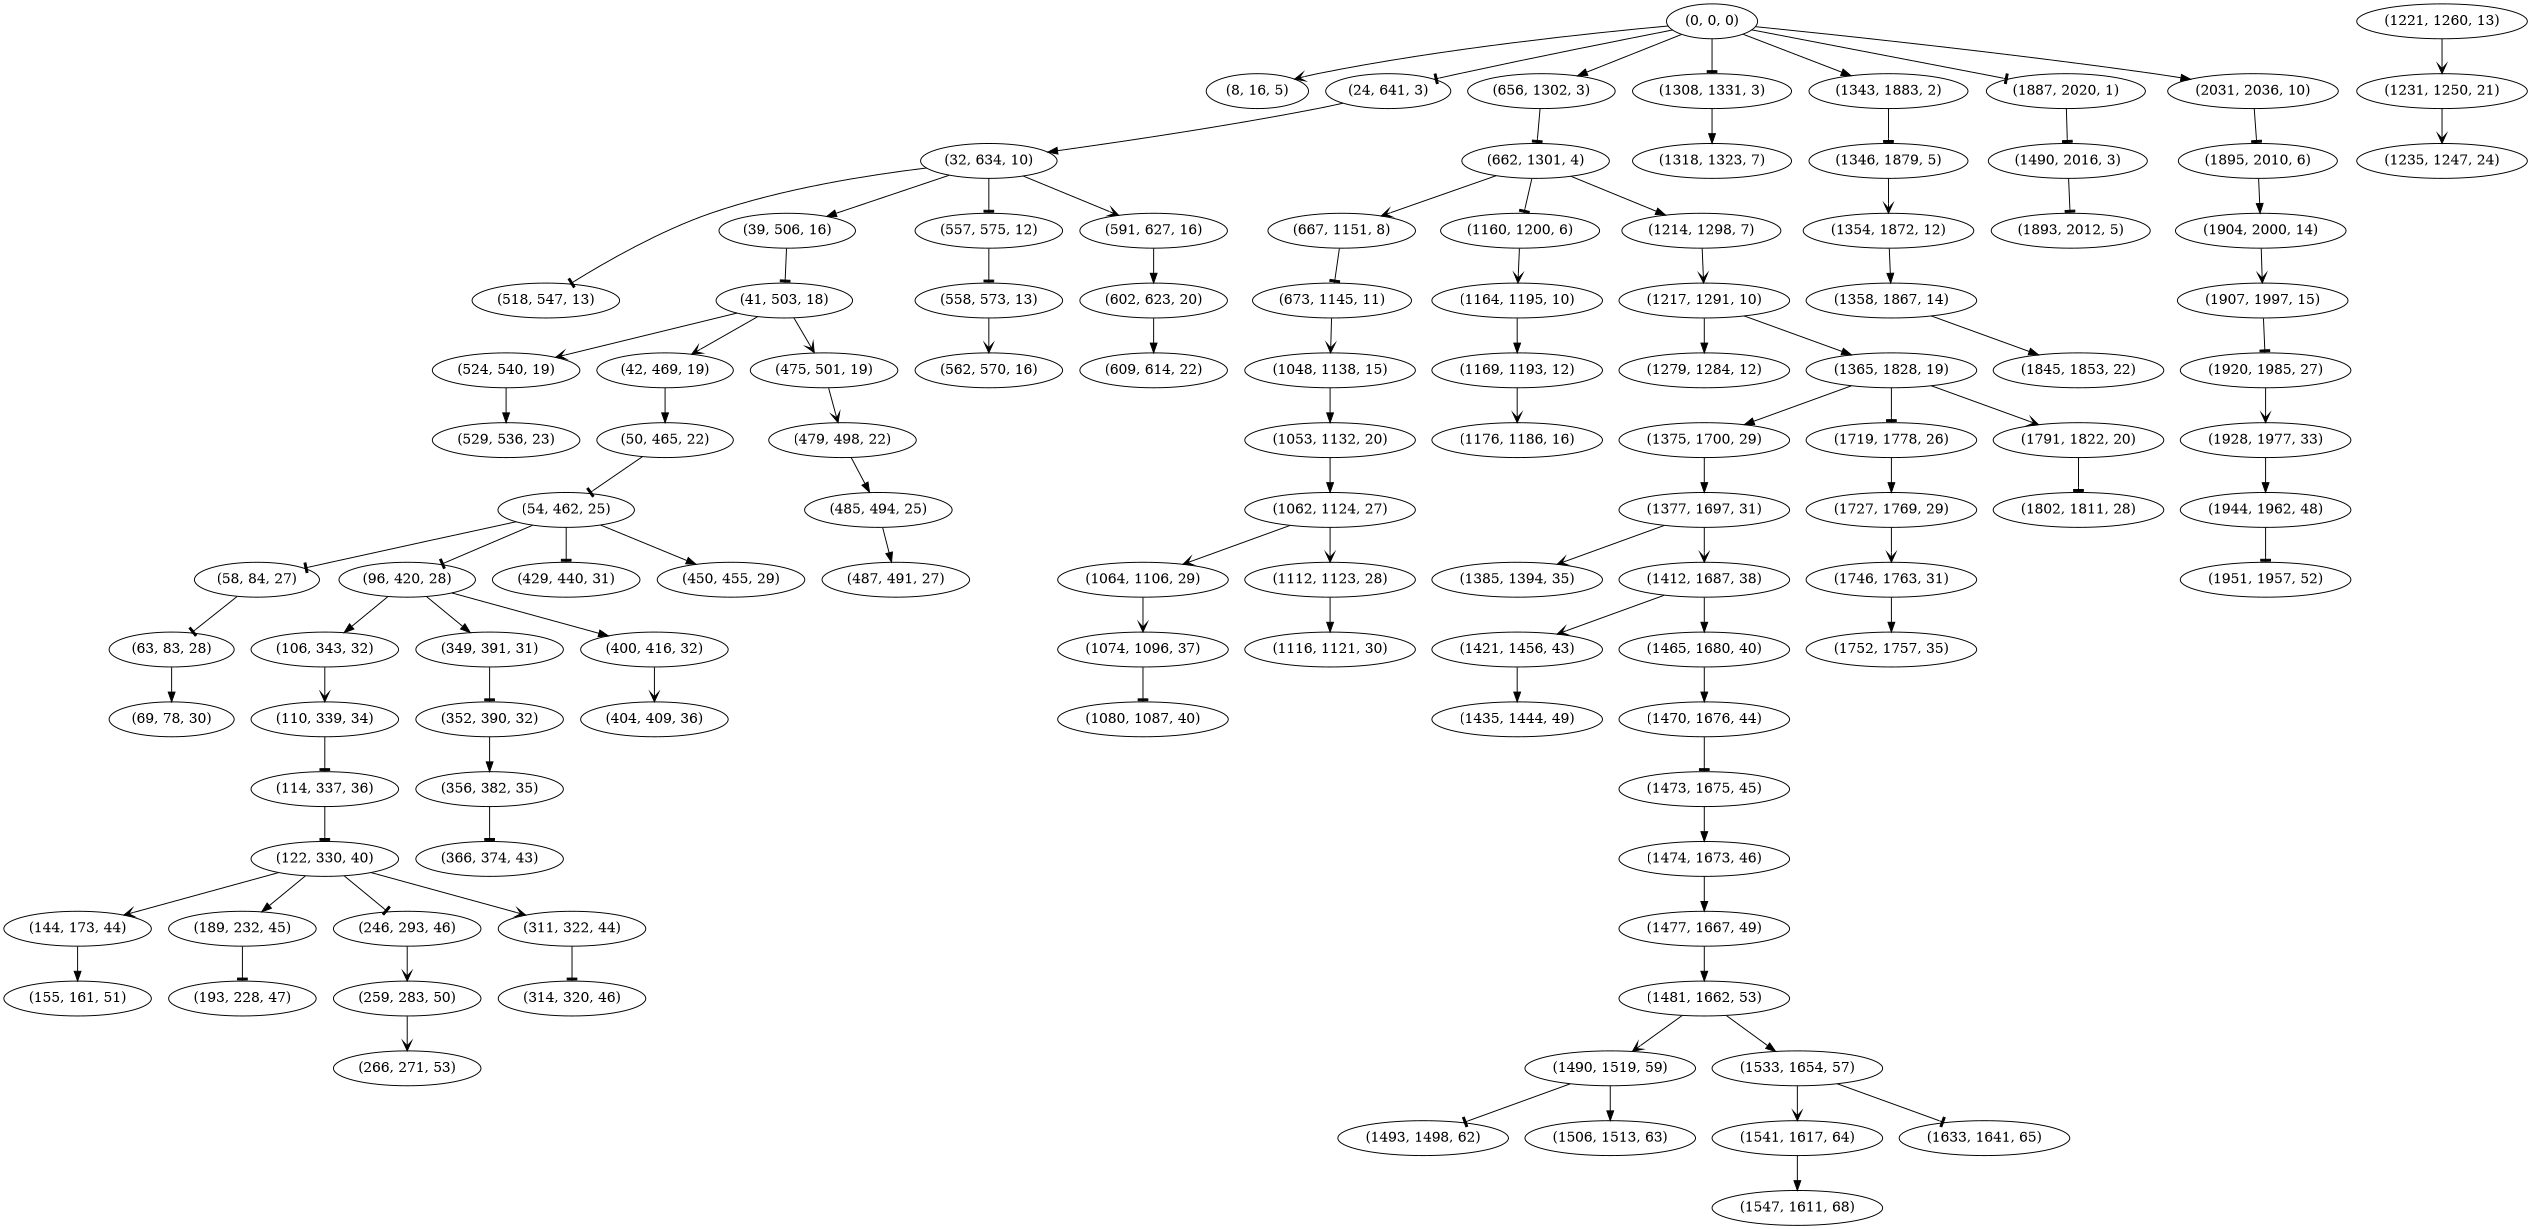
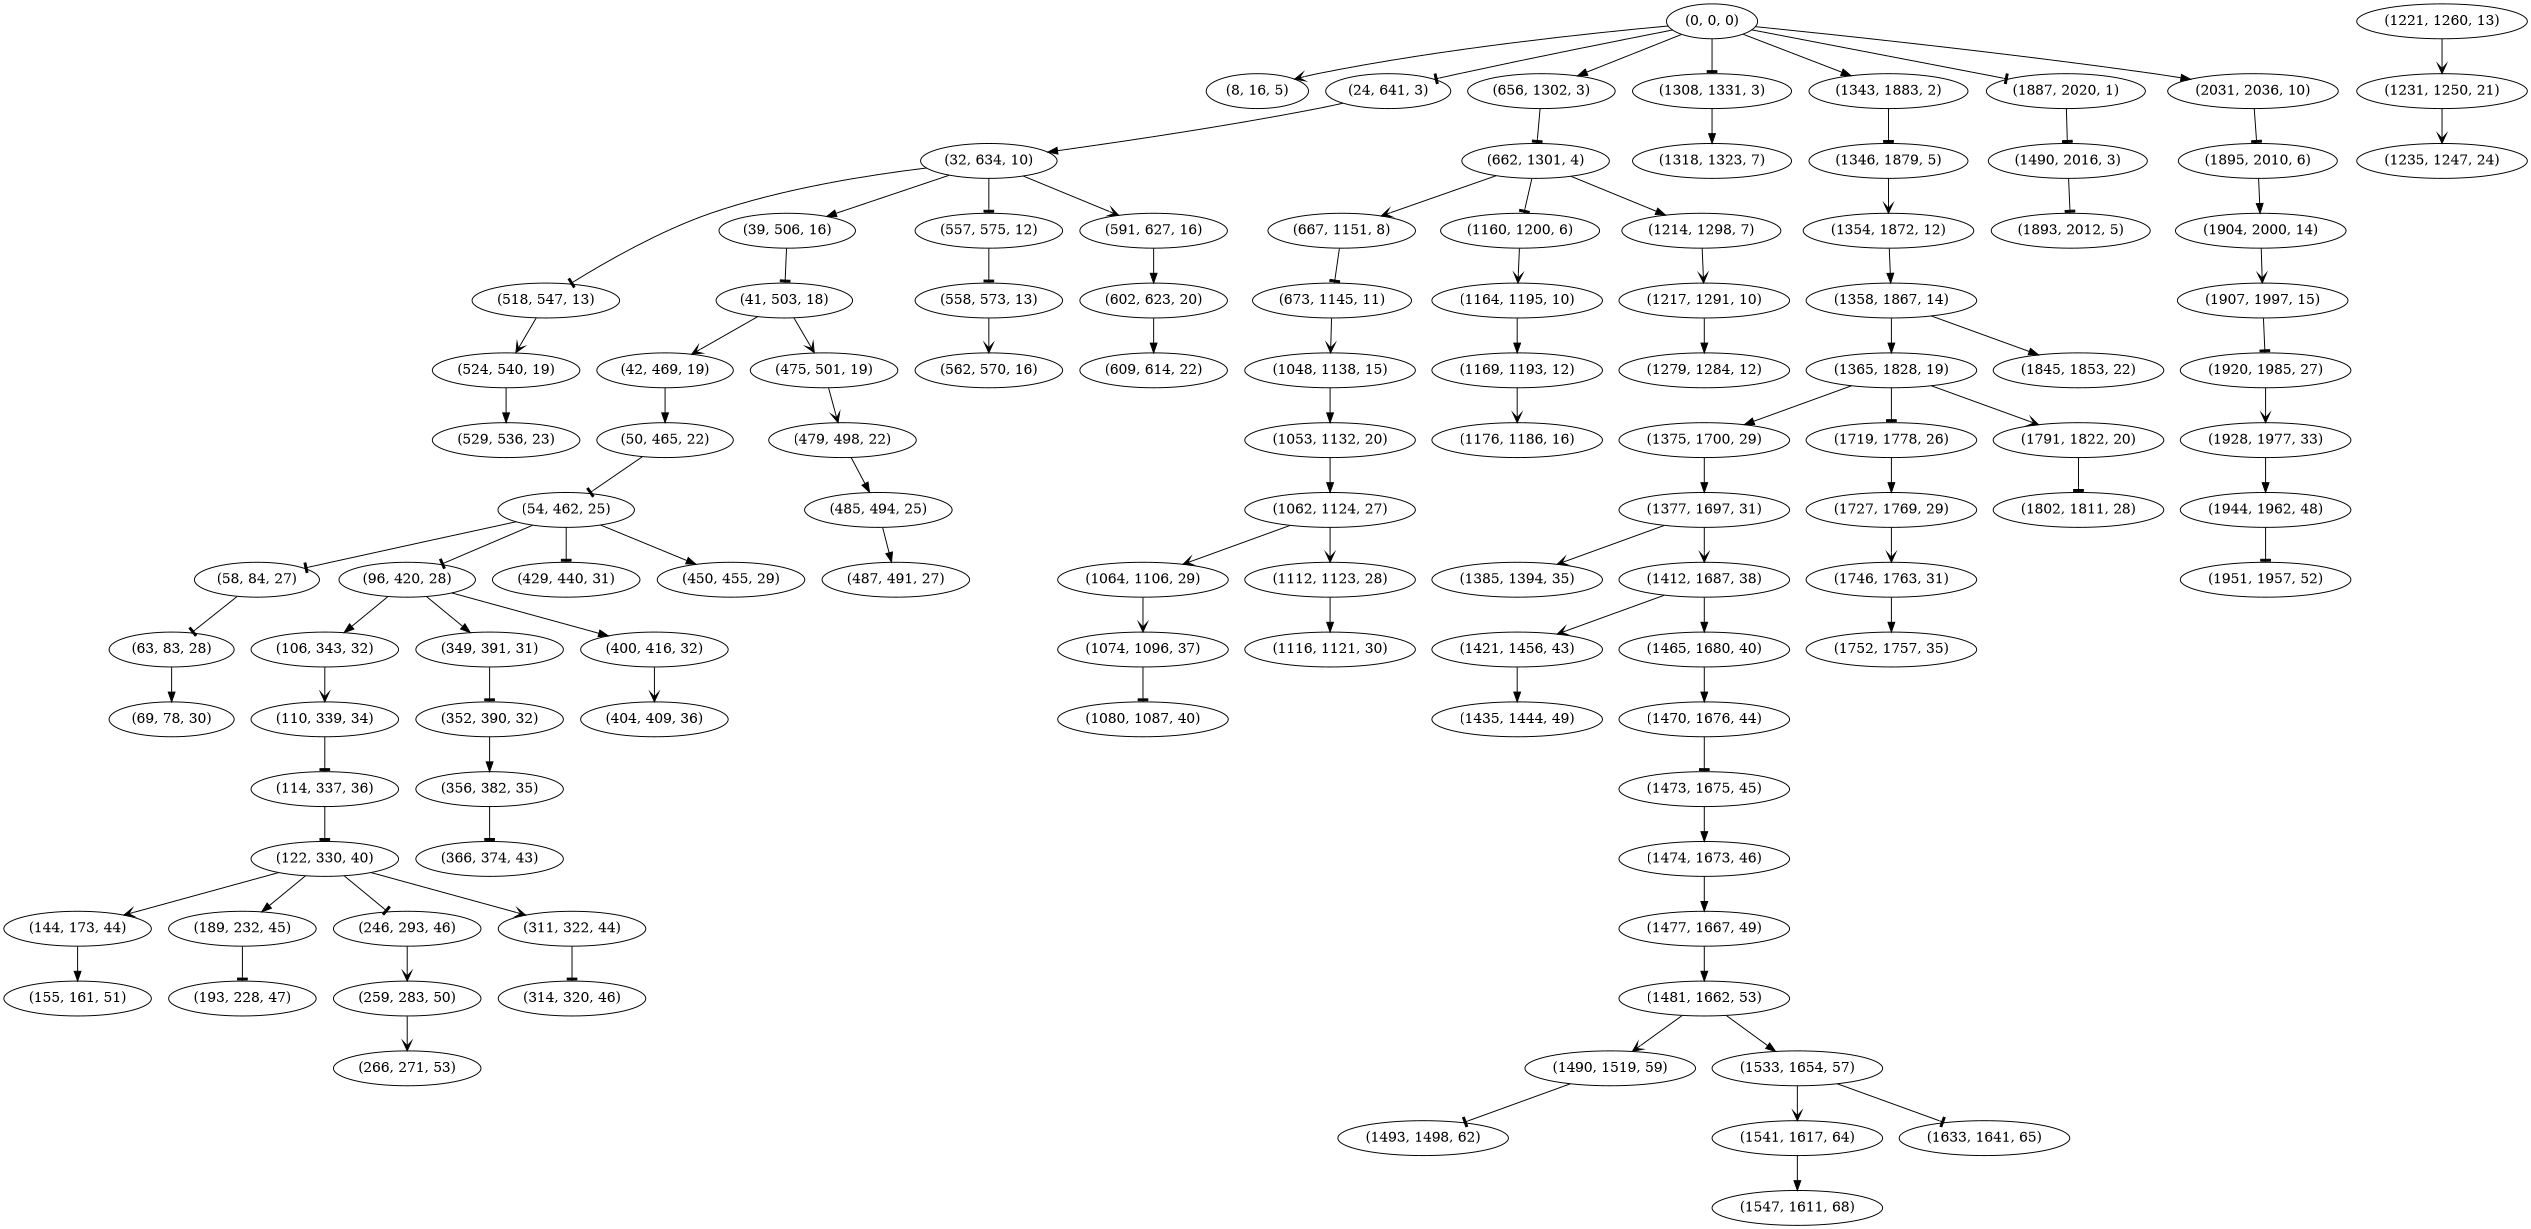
(651, 334) -> (529, 331)
(1793, 334) -> (1891, 331)
(1610, 1138) -> none
